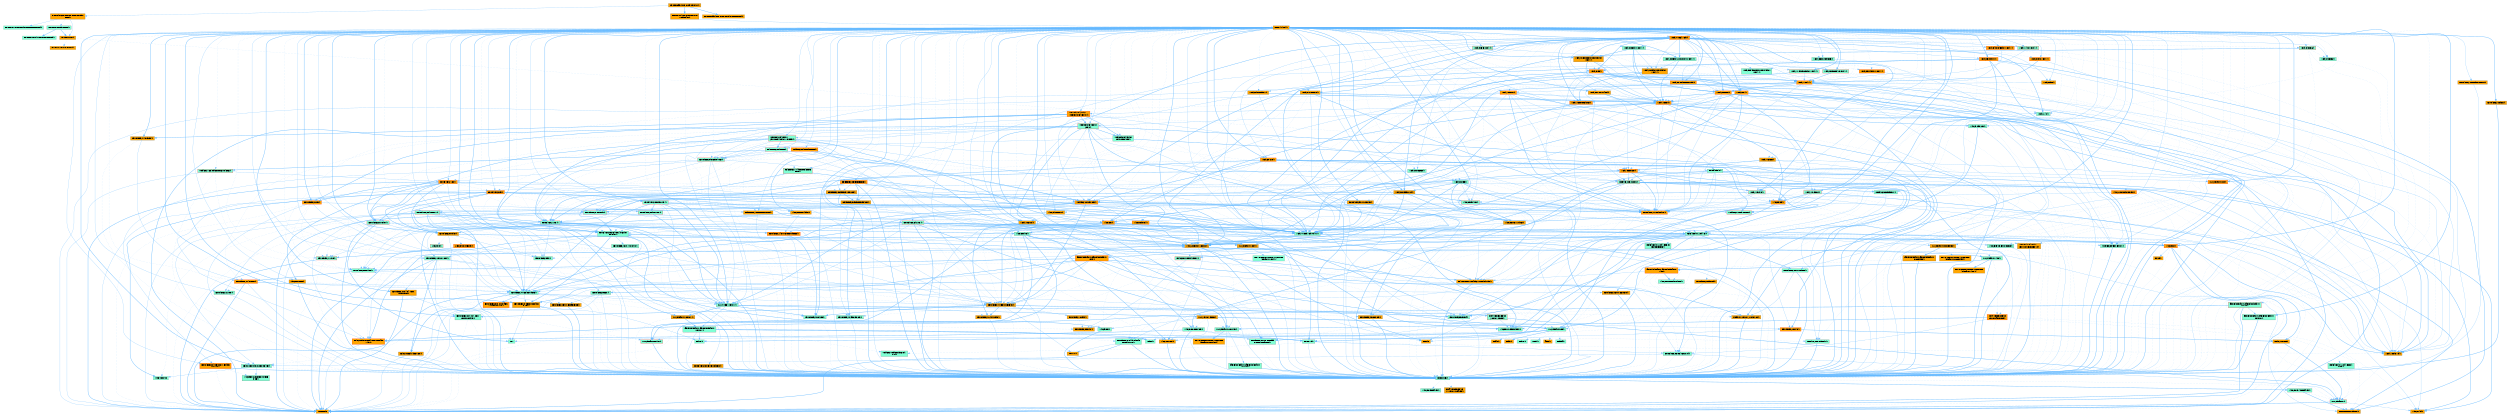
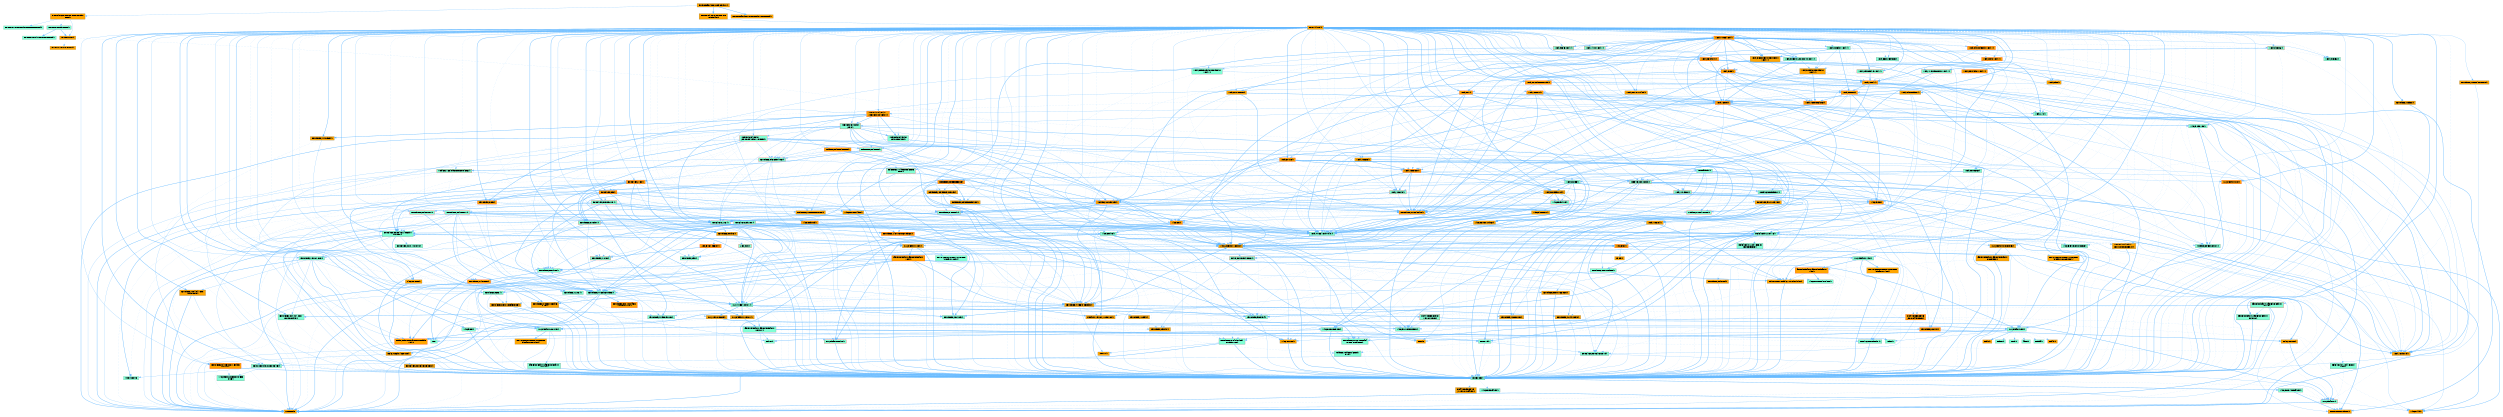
(2124, 192) -> none
(625, 246) -> (409, 246)
(1548, 342) -> (2026, 342)
